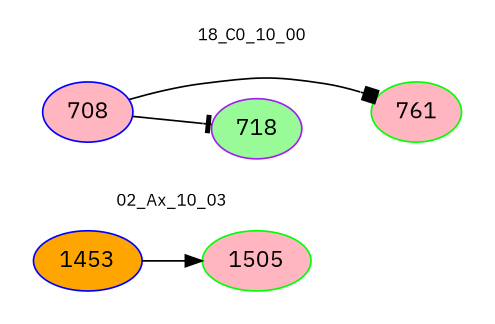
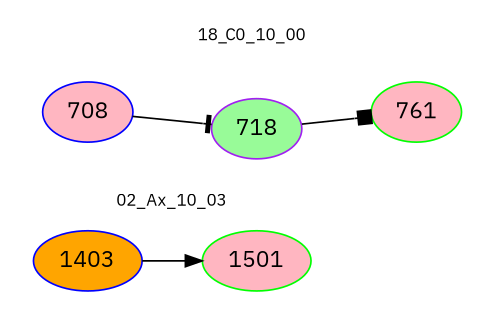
(244, 79) -> (328, 121)
(88, 261) -> (88, 261)
(257, 261) -> (257, 261)
